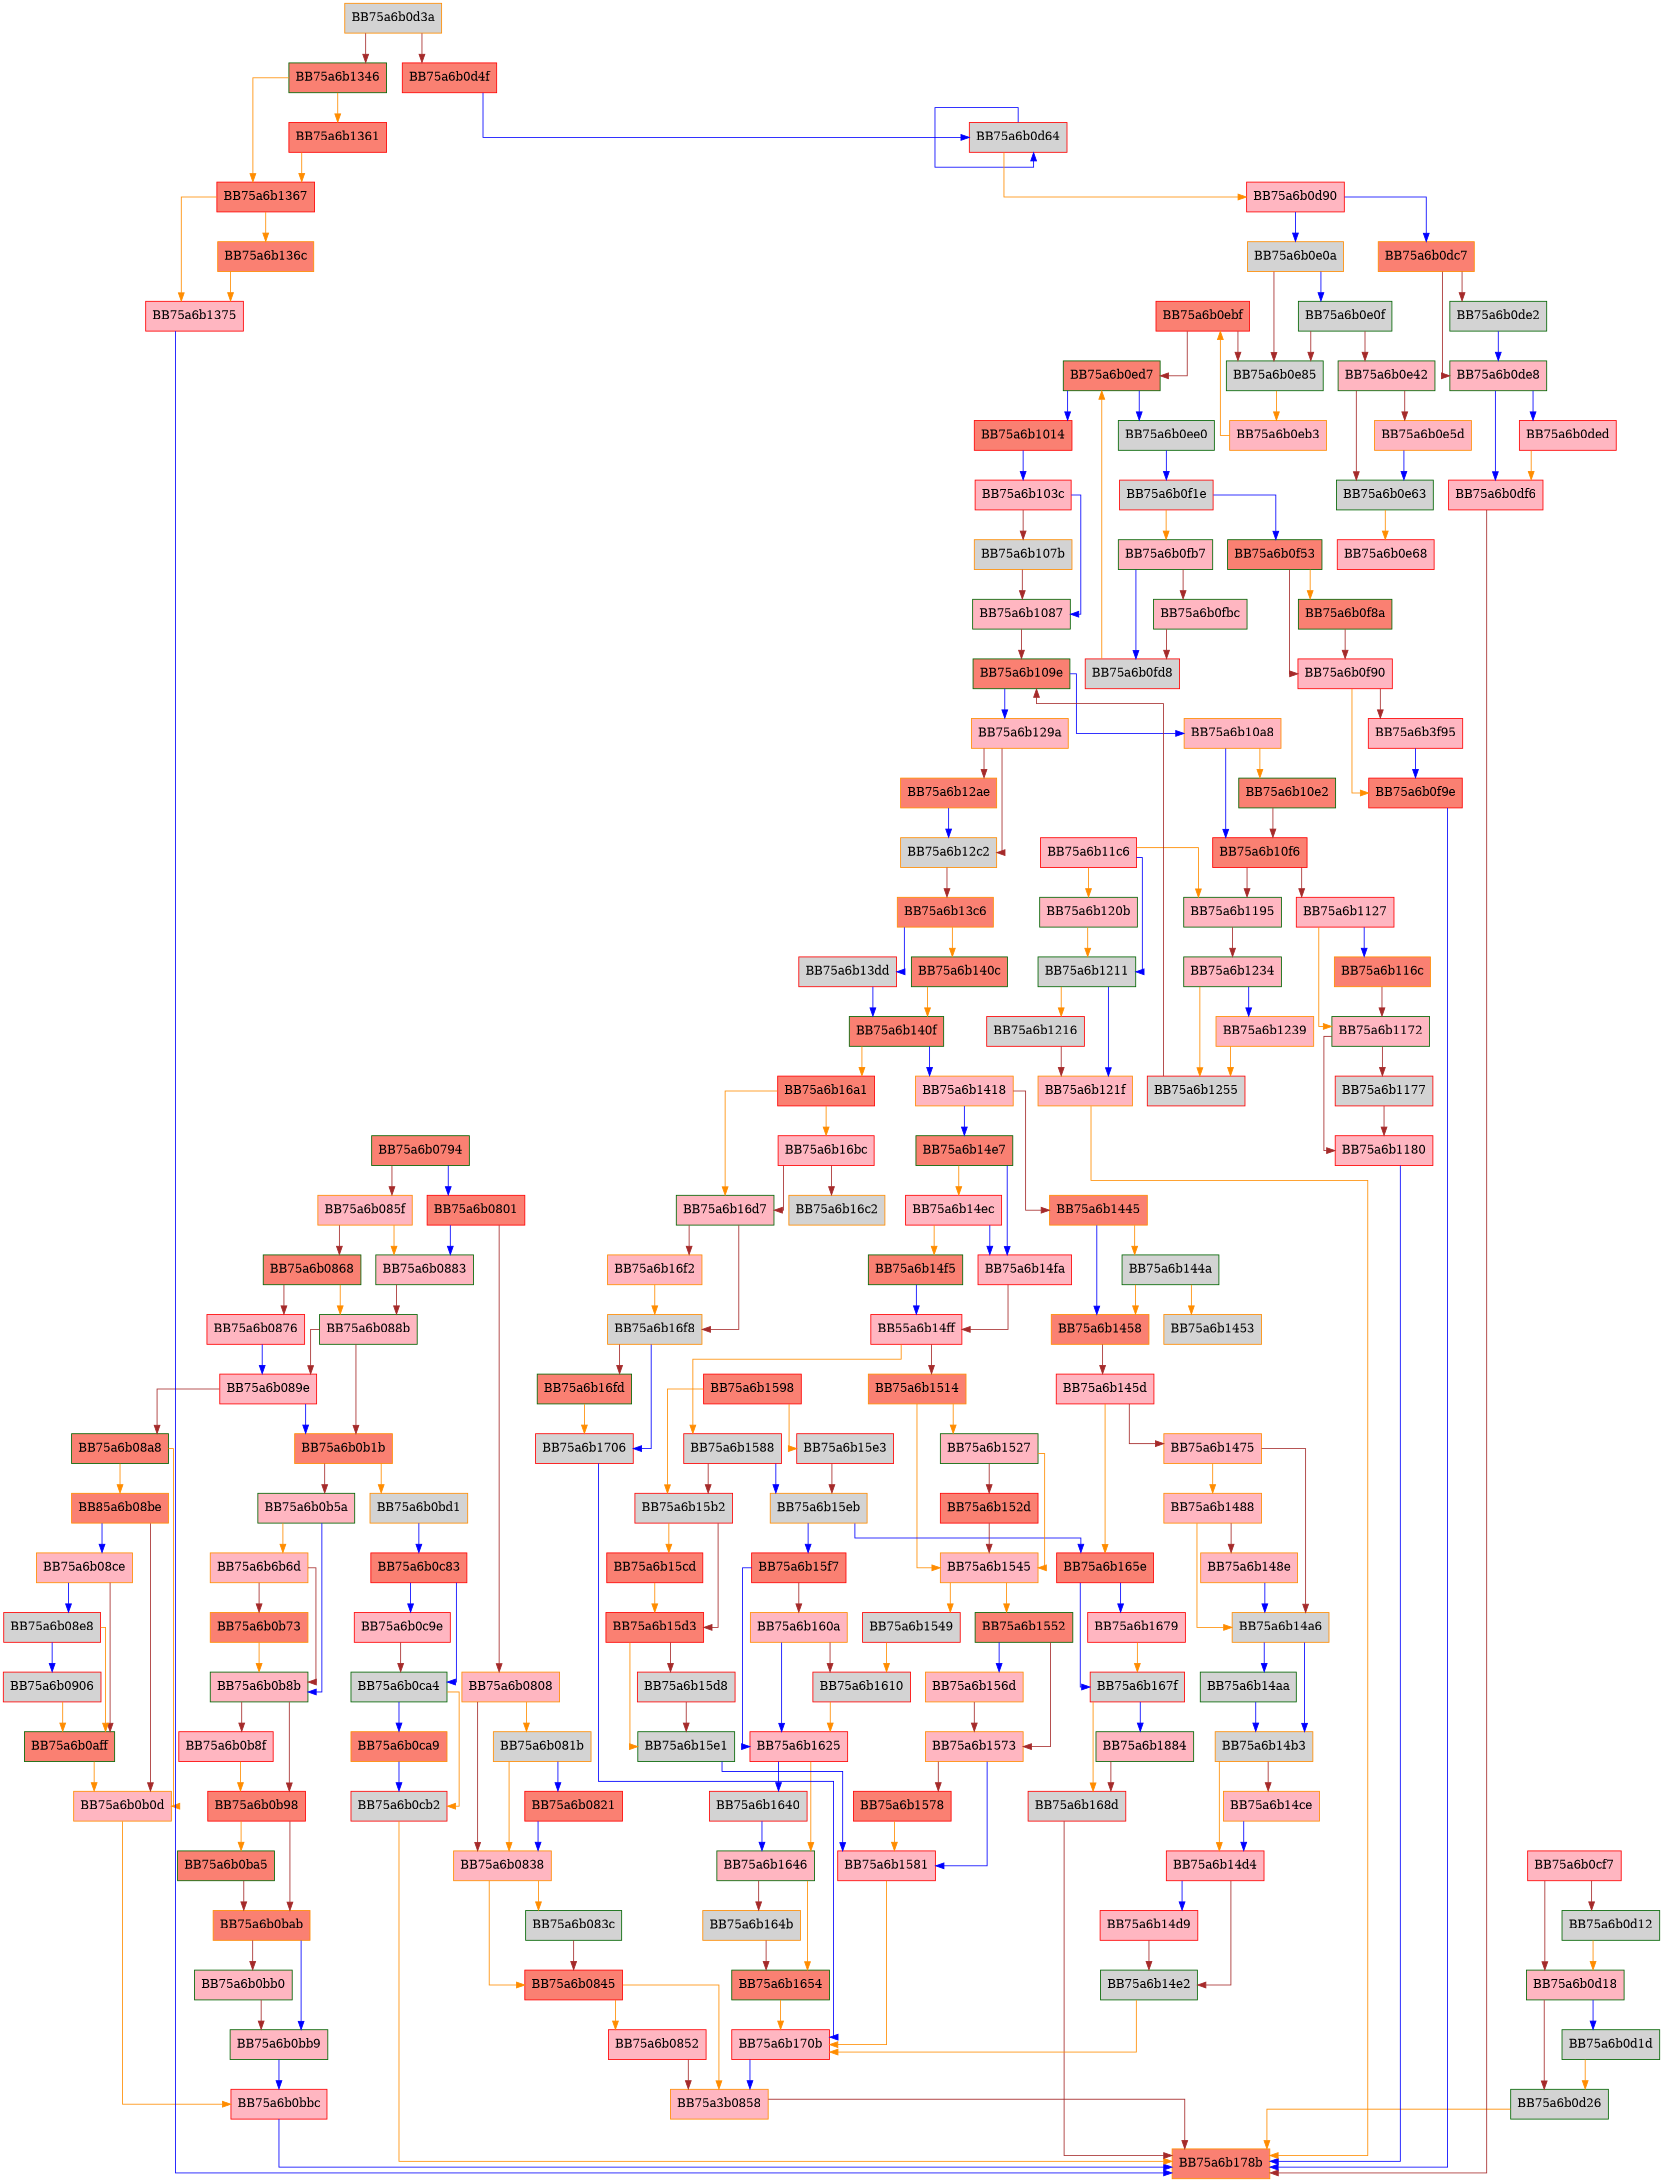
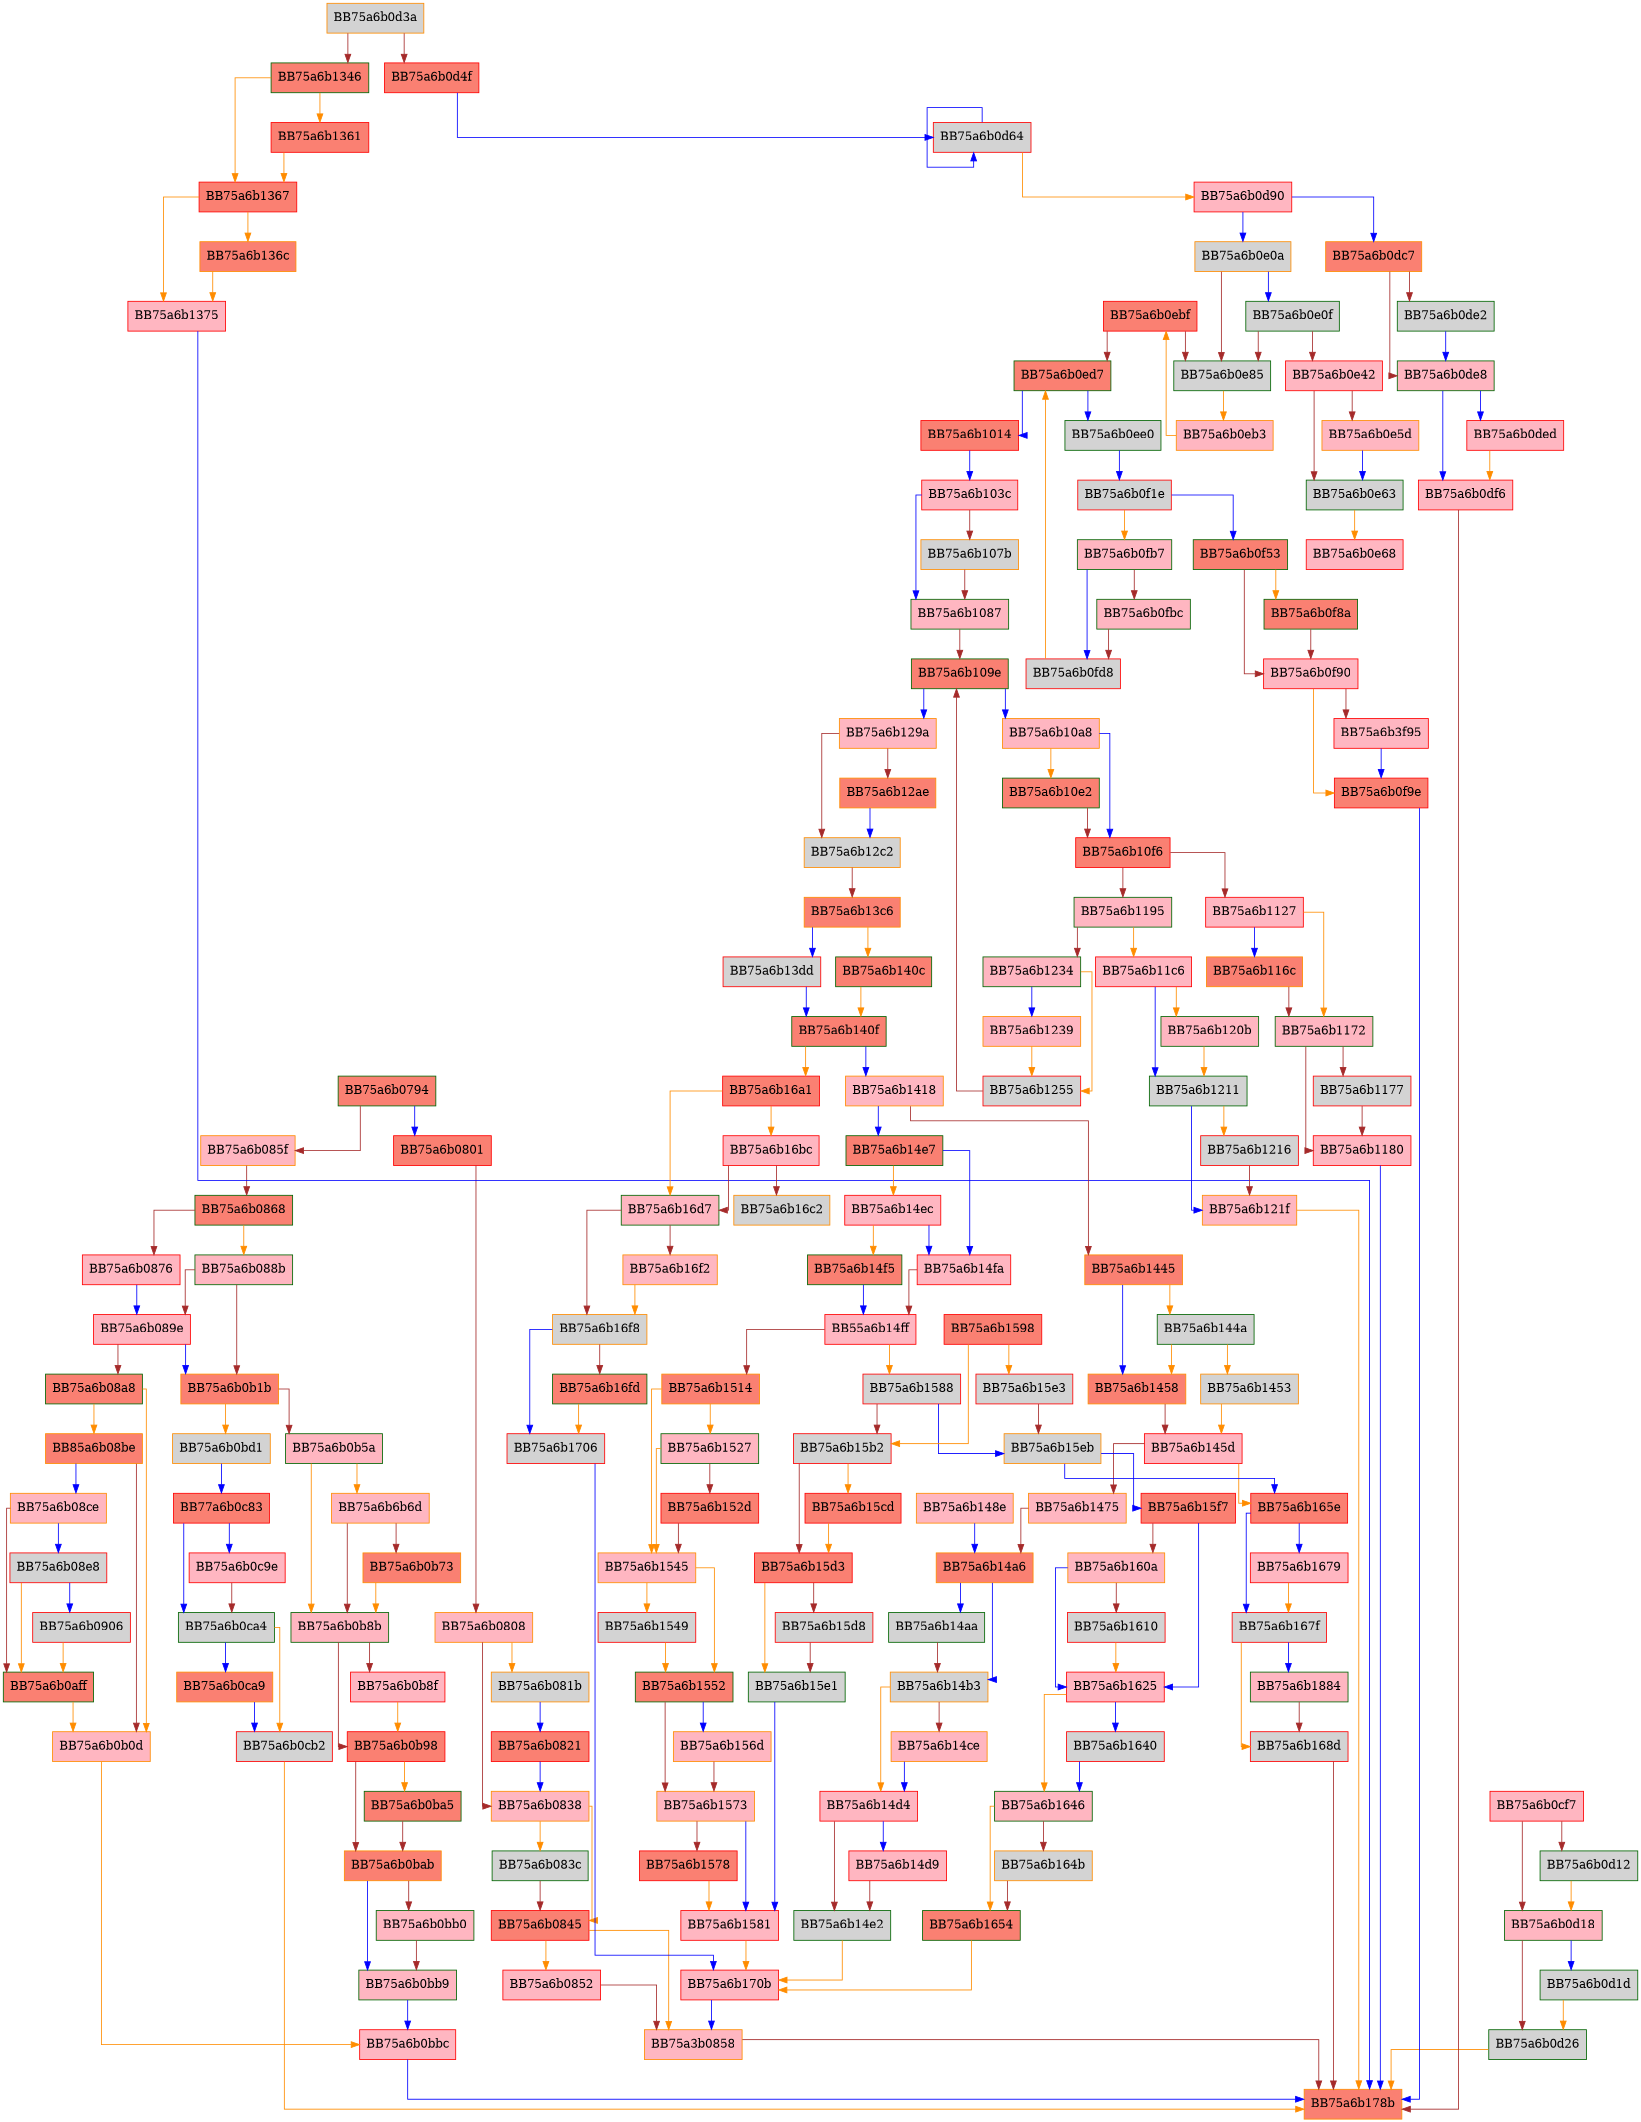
(1387, 376) -> (1334, 376)
(1188, 848) -> (1134, 938)
(425, 1270) -> none
none -> (1221, 1415)
(1213, 1508) -> none
(419, 1568) -> (221, 1508)
(322, 1610) -> (311, 1534)
(1281, 1627) -> (985, 1568)
(887, 1653) -> (666, 1653)
(1256, 1713) -> (937, 1653)
(509, 1802) -> none
